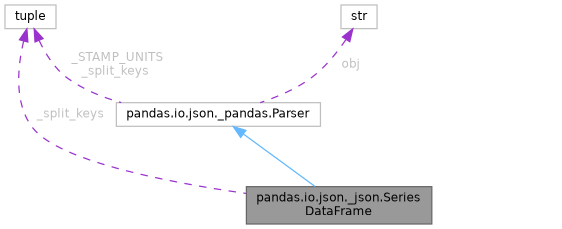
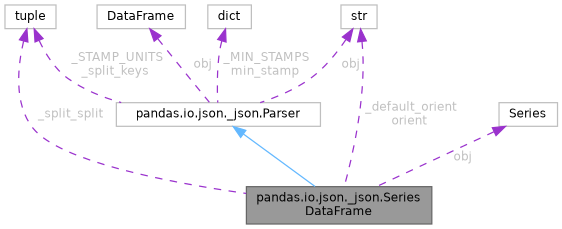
none -> (141, 17)
none -> (230, 17)
(69, 114) -> (69, 114)
(218, 114) -> (218, 114)
none -> (528, 114)
none -> (359, 115)
